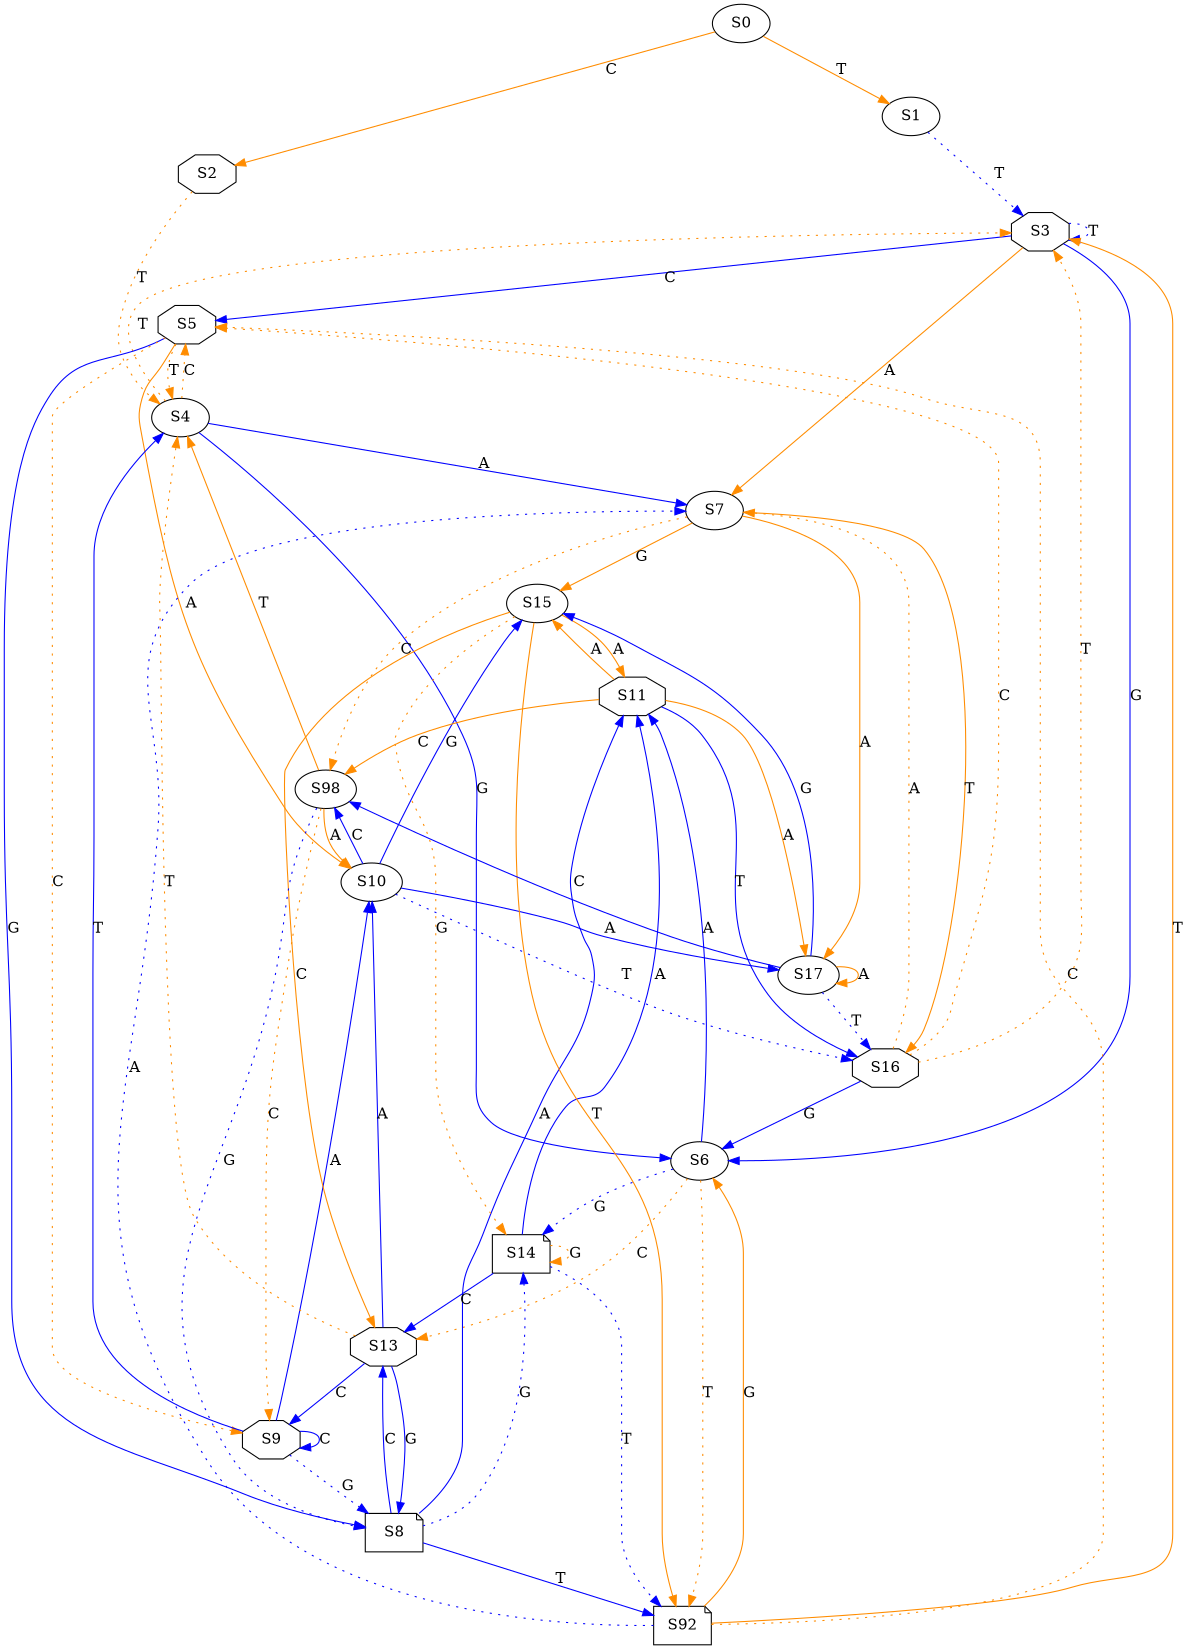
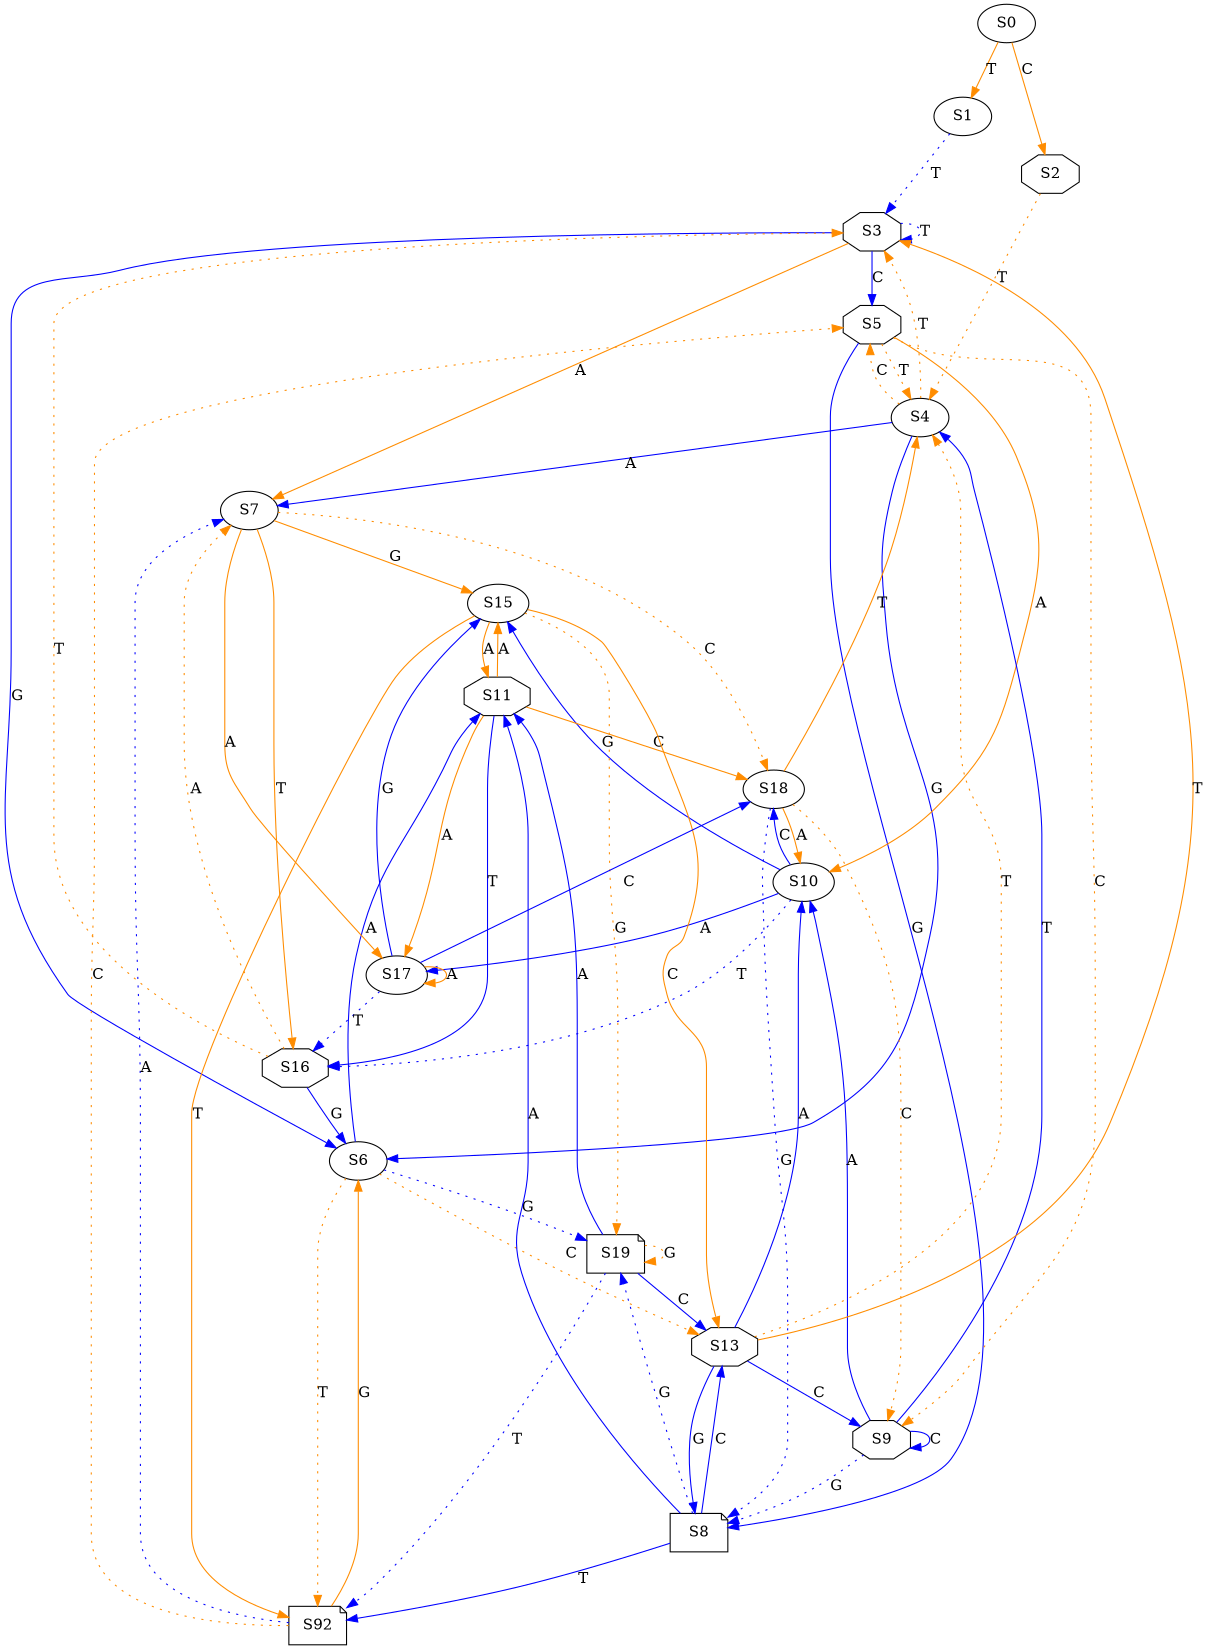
(924, 418) -> none
(326, 789) -> (774, 789)
(1173, 1107) -> (1190, 847)
(521, 1254) -> (616, 1254)
